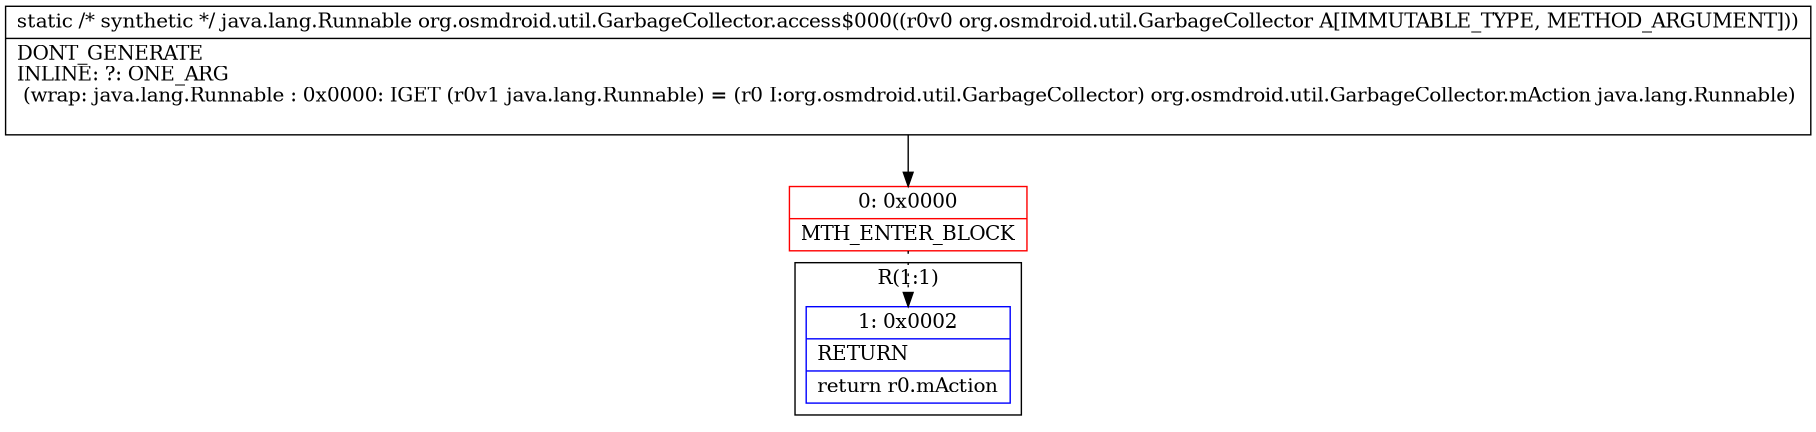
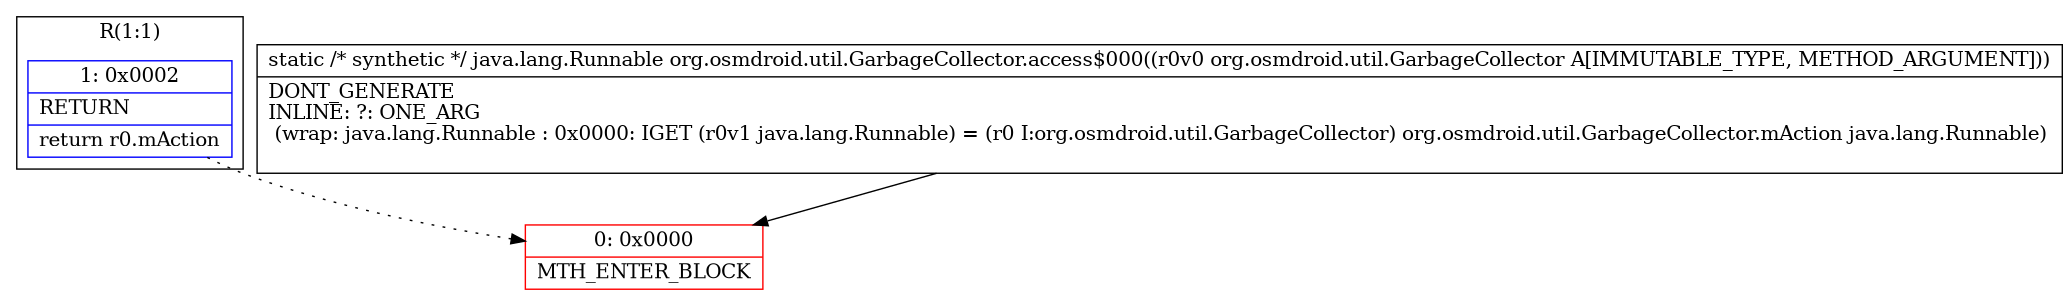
(908, 272) -> (357, 208)
